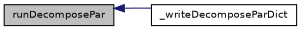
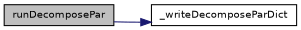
(138, 8) -> (127, 22)
